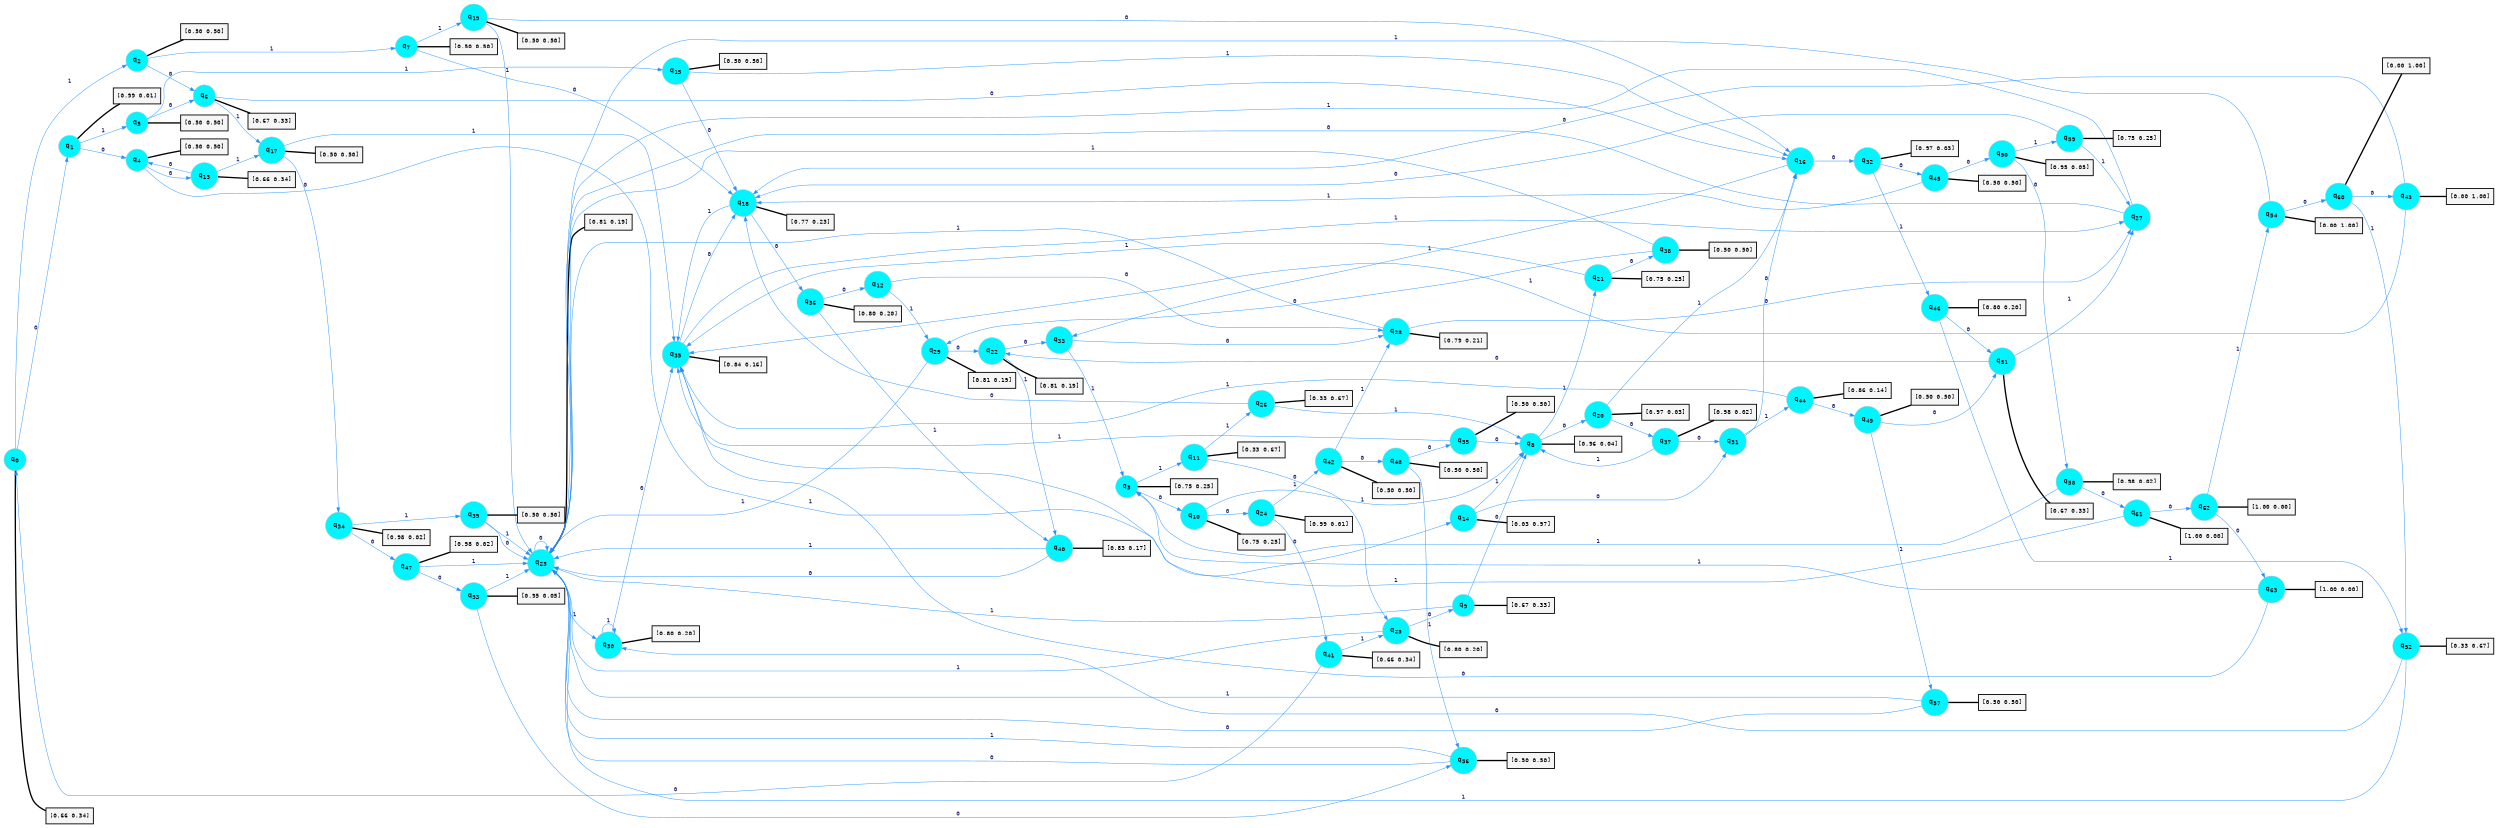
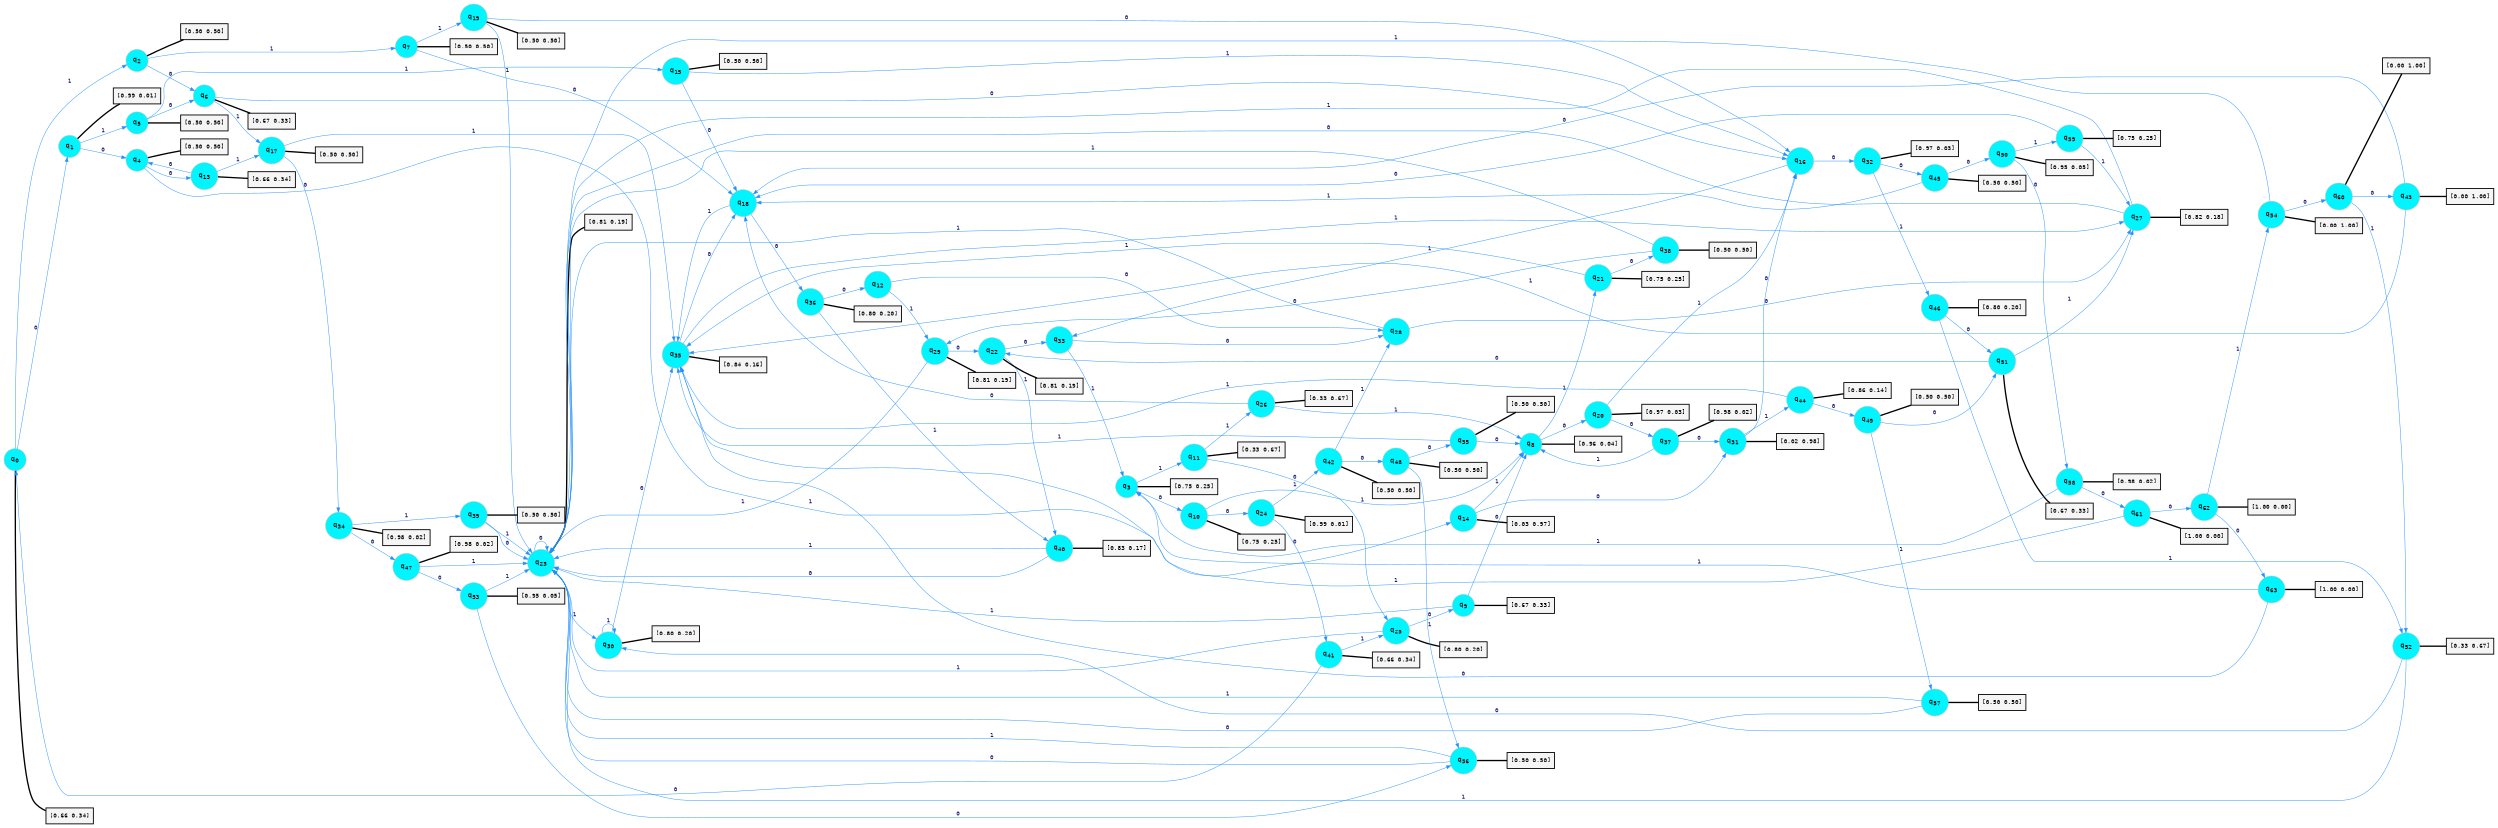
none -> (2204, 217)
(810, 222) -> none
(1463, 341) -> none
none -> (1800, 441)
